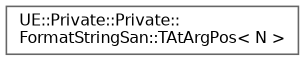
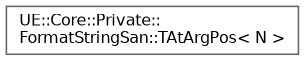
(152, 30) -> (152, 30)
